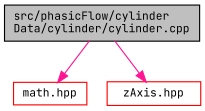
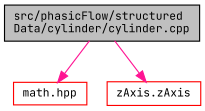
(102, 23) -> (102, 23)
(154, 94) -> (154, 94)
